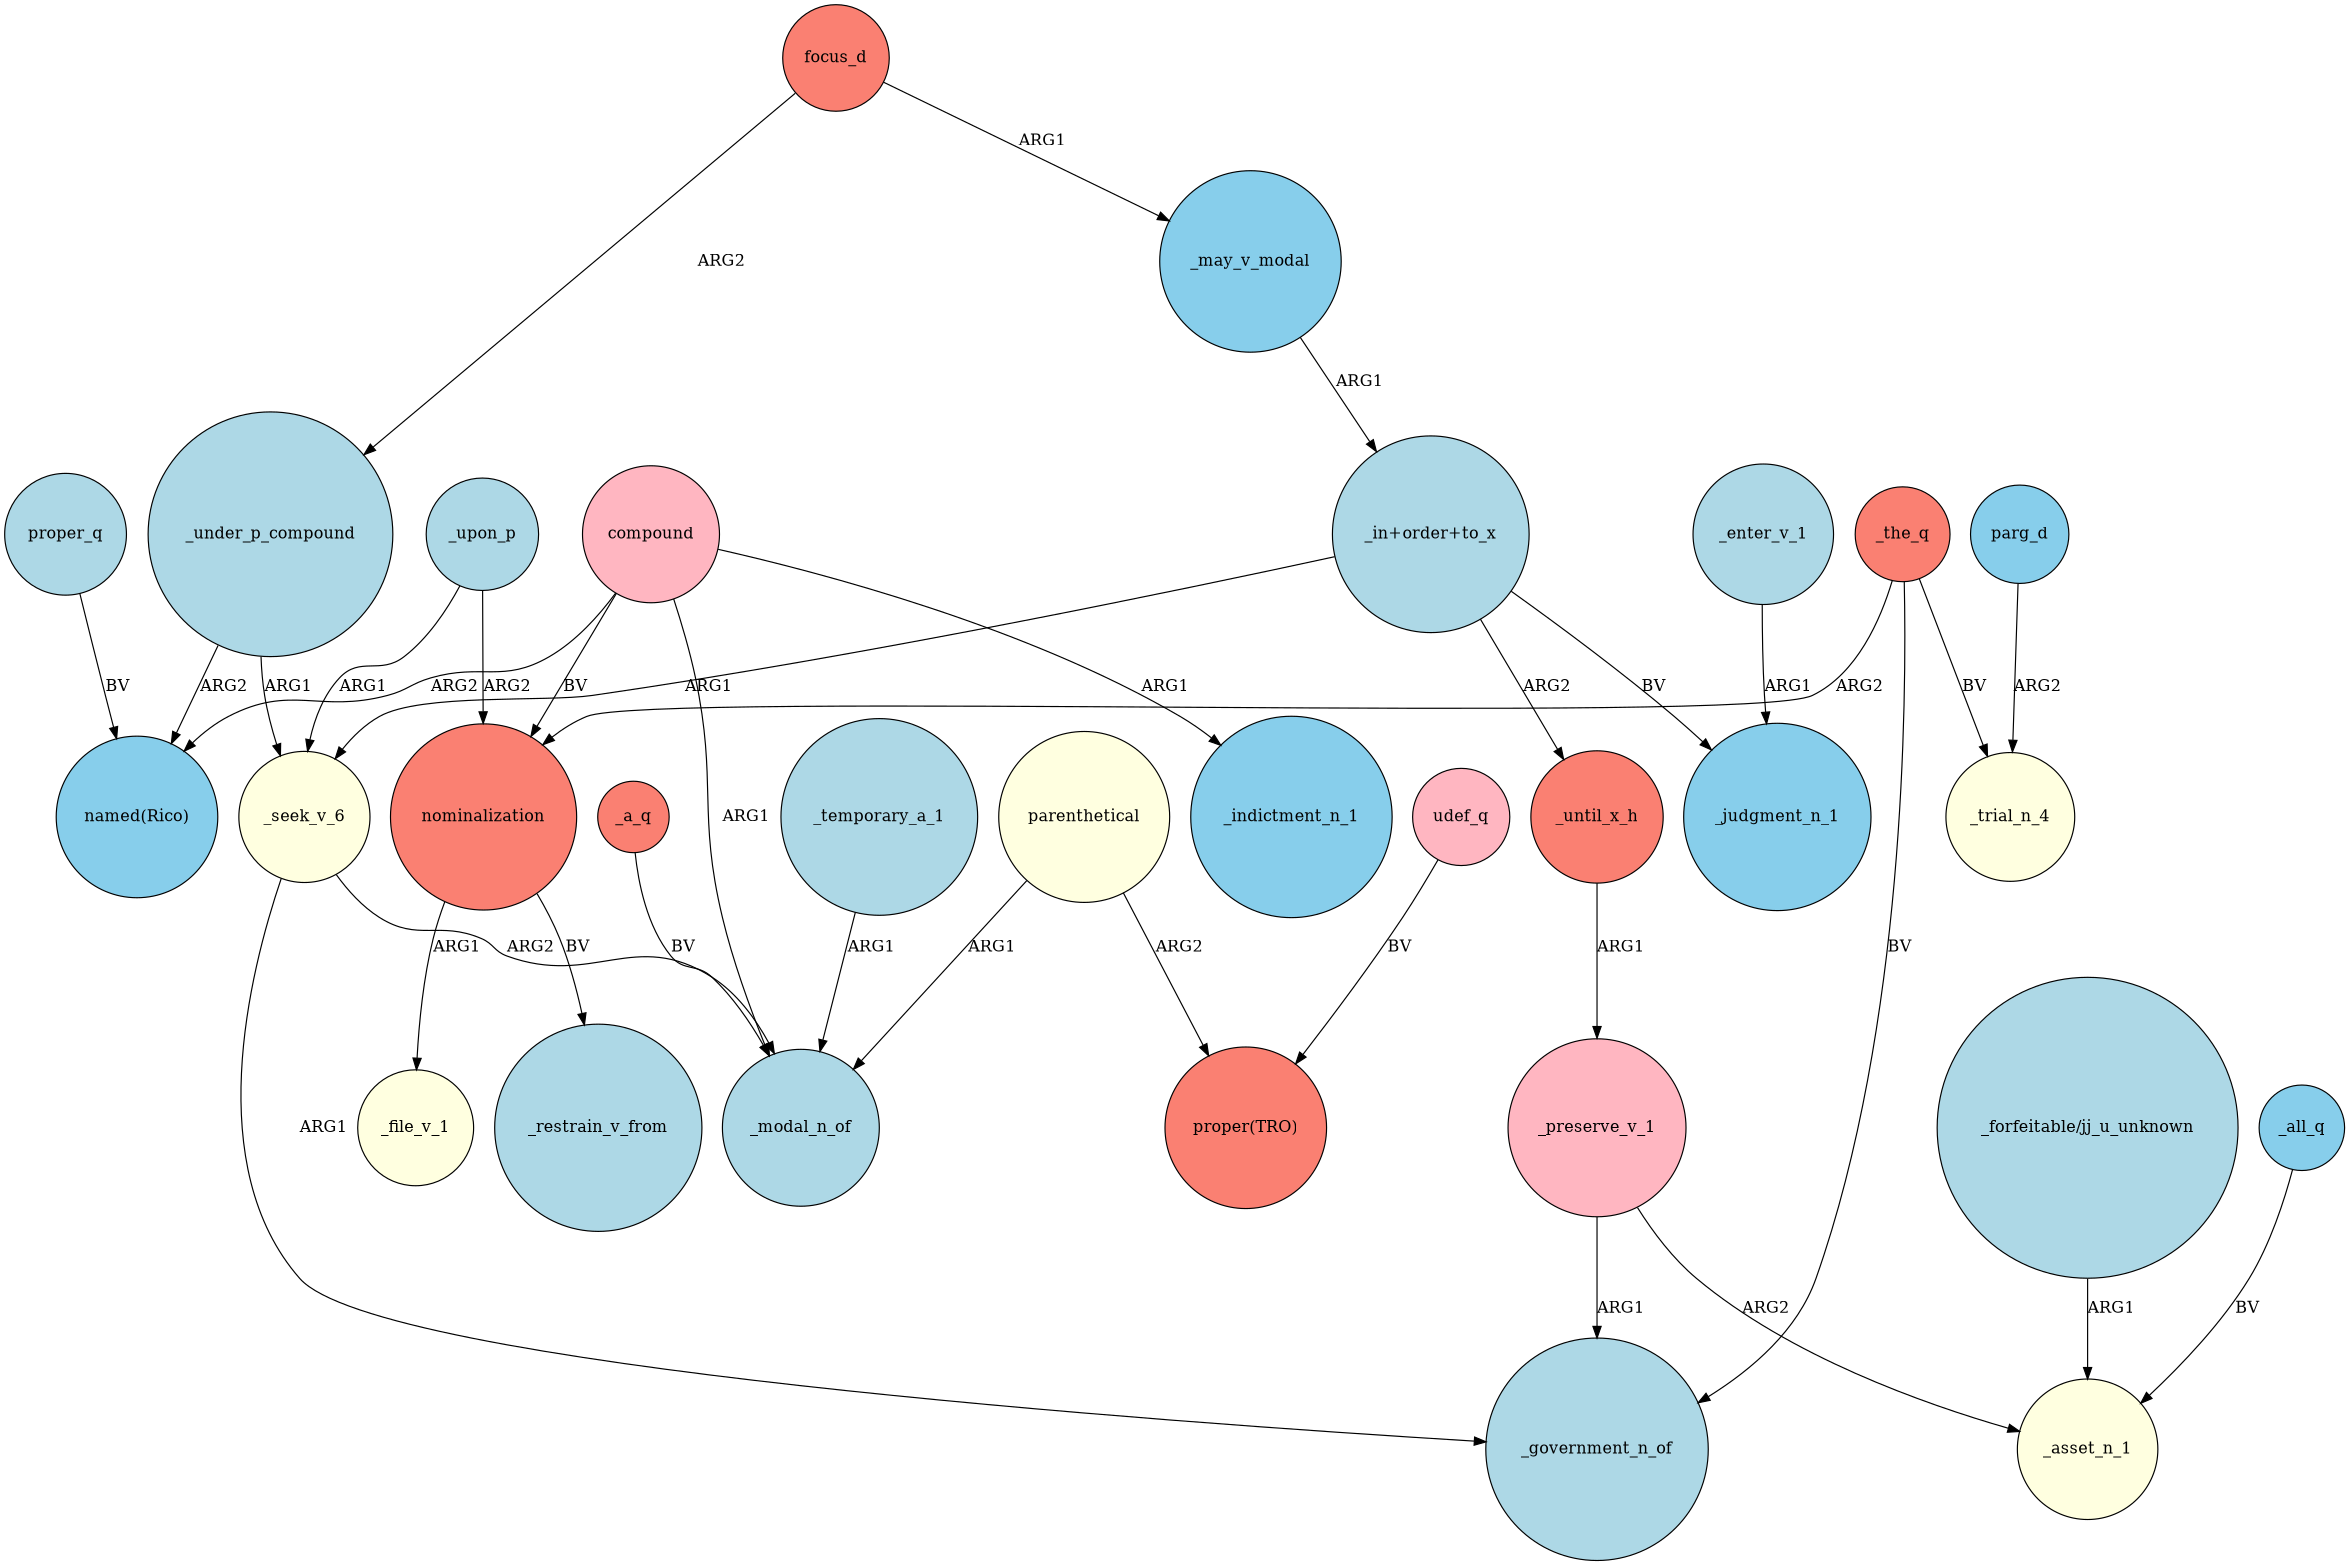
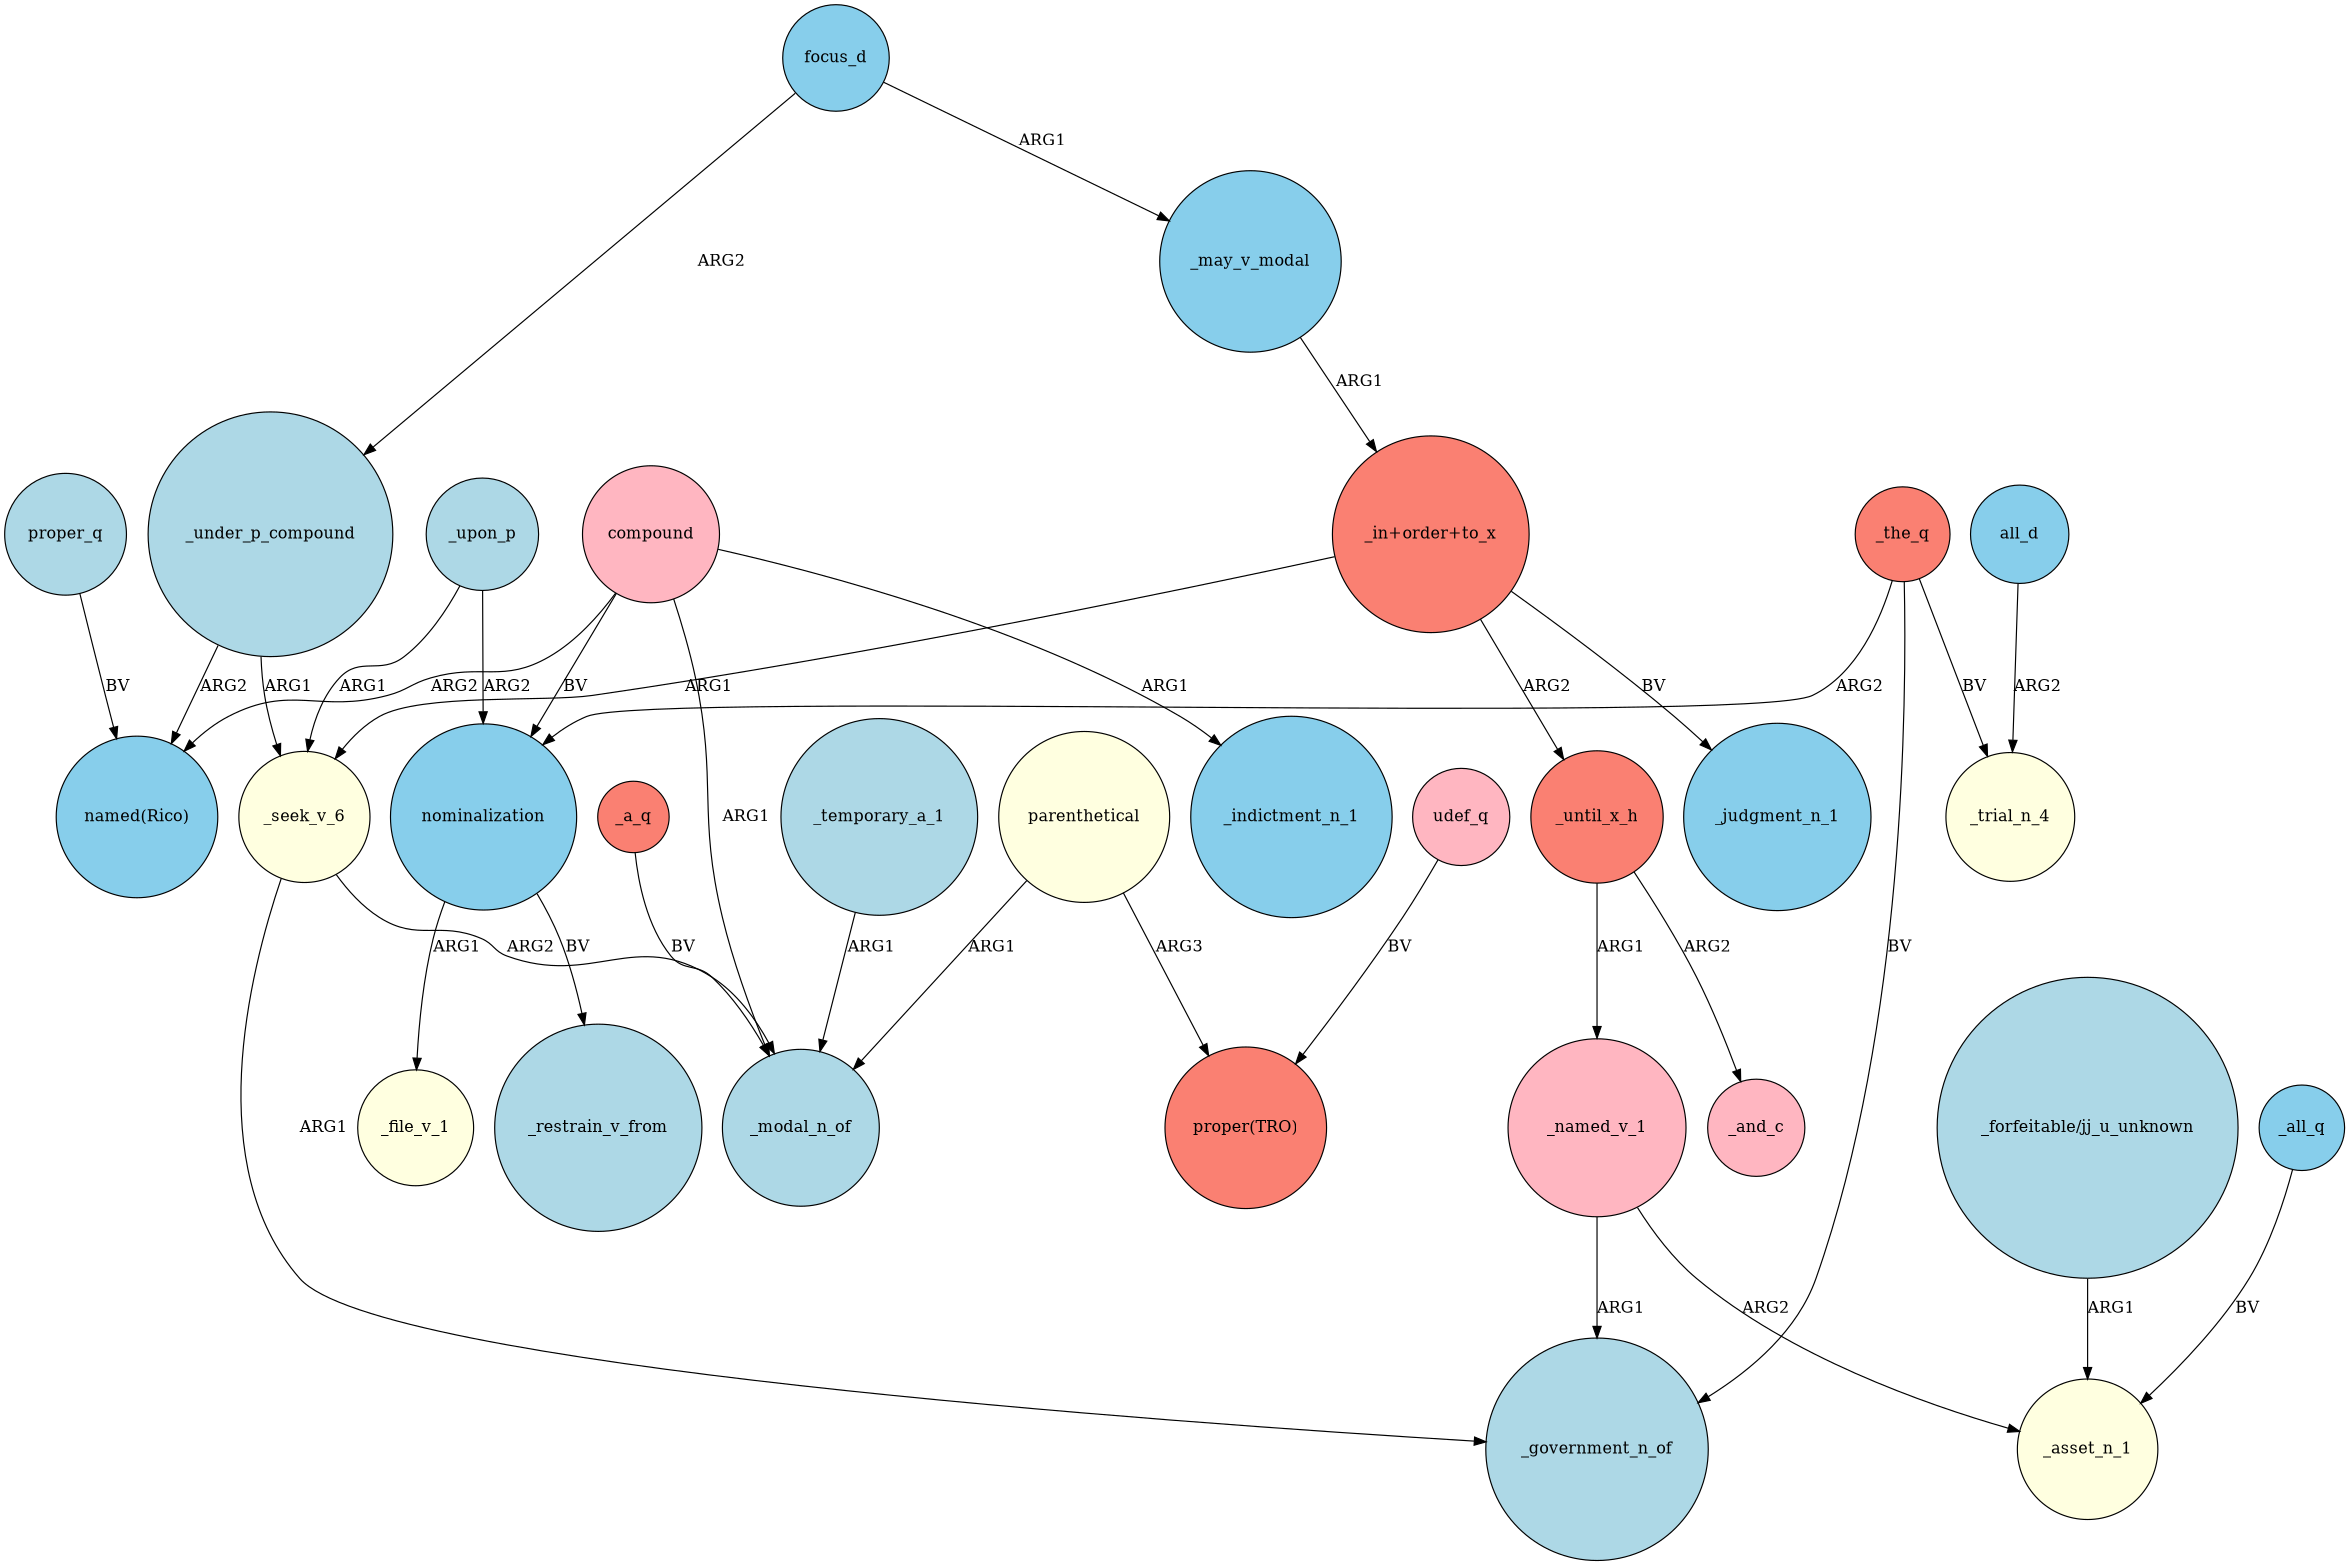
(836, 58) -> (836, 58)
(1431, 534) -> (1431, 534)
(1763, 534) -> none
(2020, 534) -> (2020, 534)
(484, 817) -> (484, 817)
(1180, 947) -> (1180, 947)
(1597, 1128) -> (1597, 1128)
none -> (1756, 1128)
